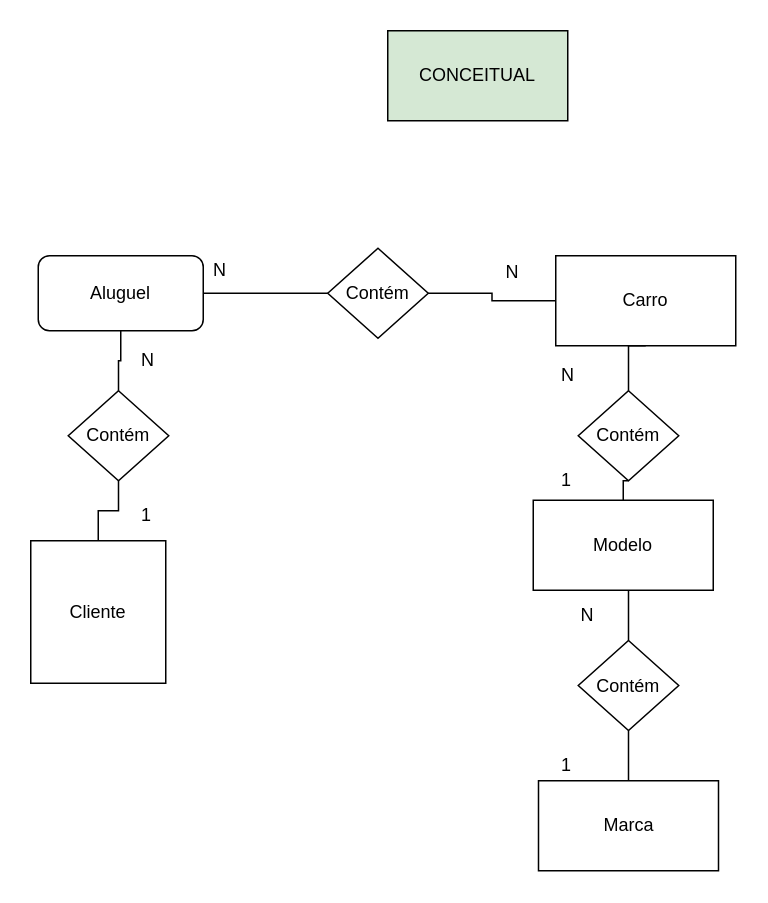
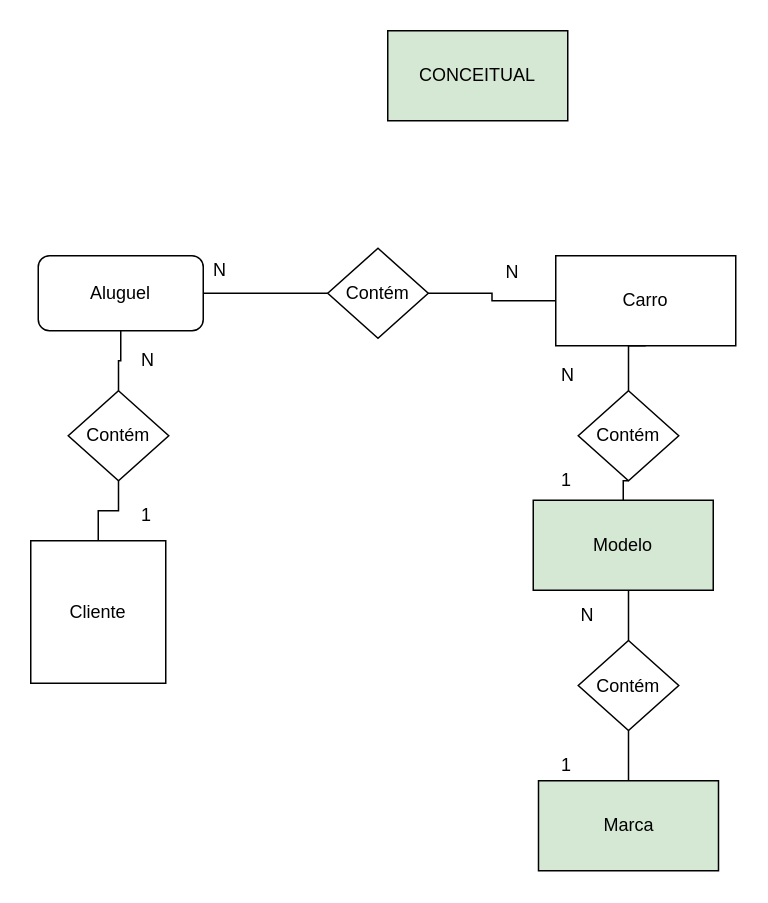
(623, 545) -> (623, 545)
(629, 826) -> (629, 826)
